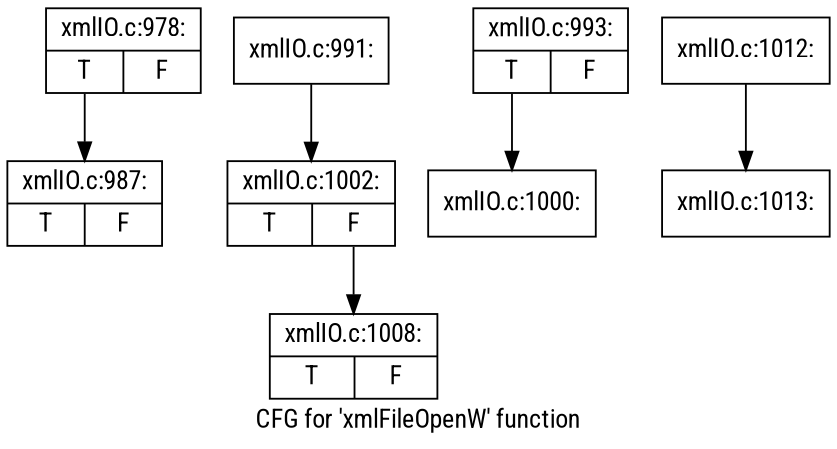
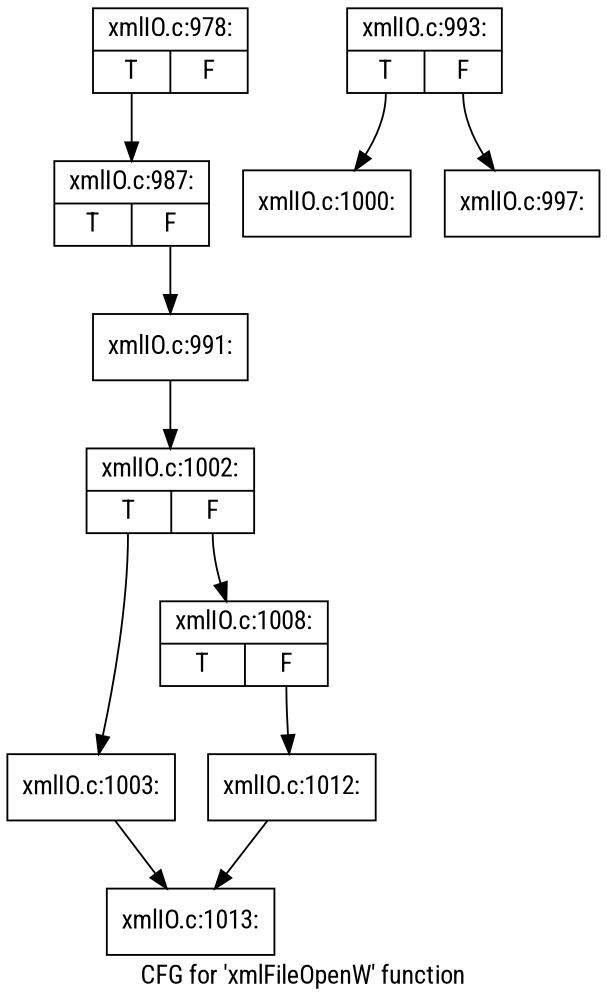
none -> (522, 204)
none -> (170, 271)
none -> (287, 711)
none -> (91, 787)
